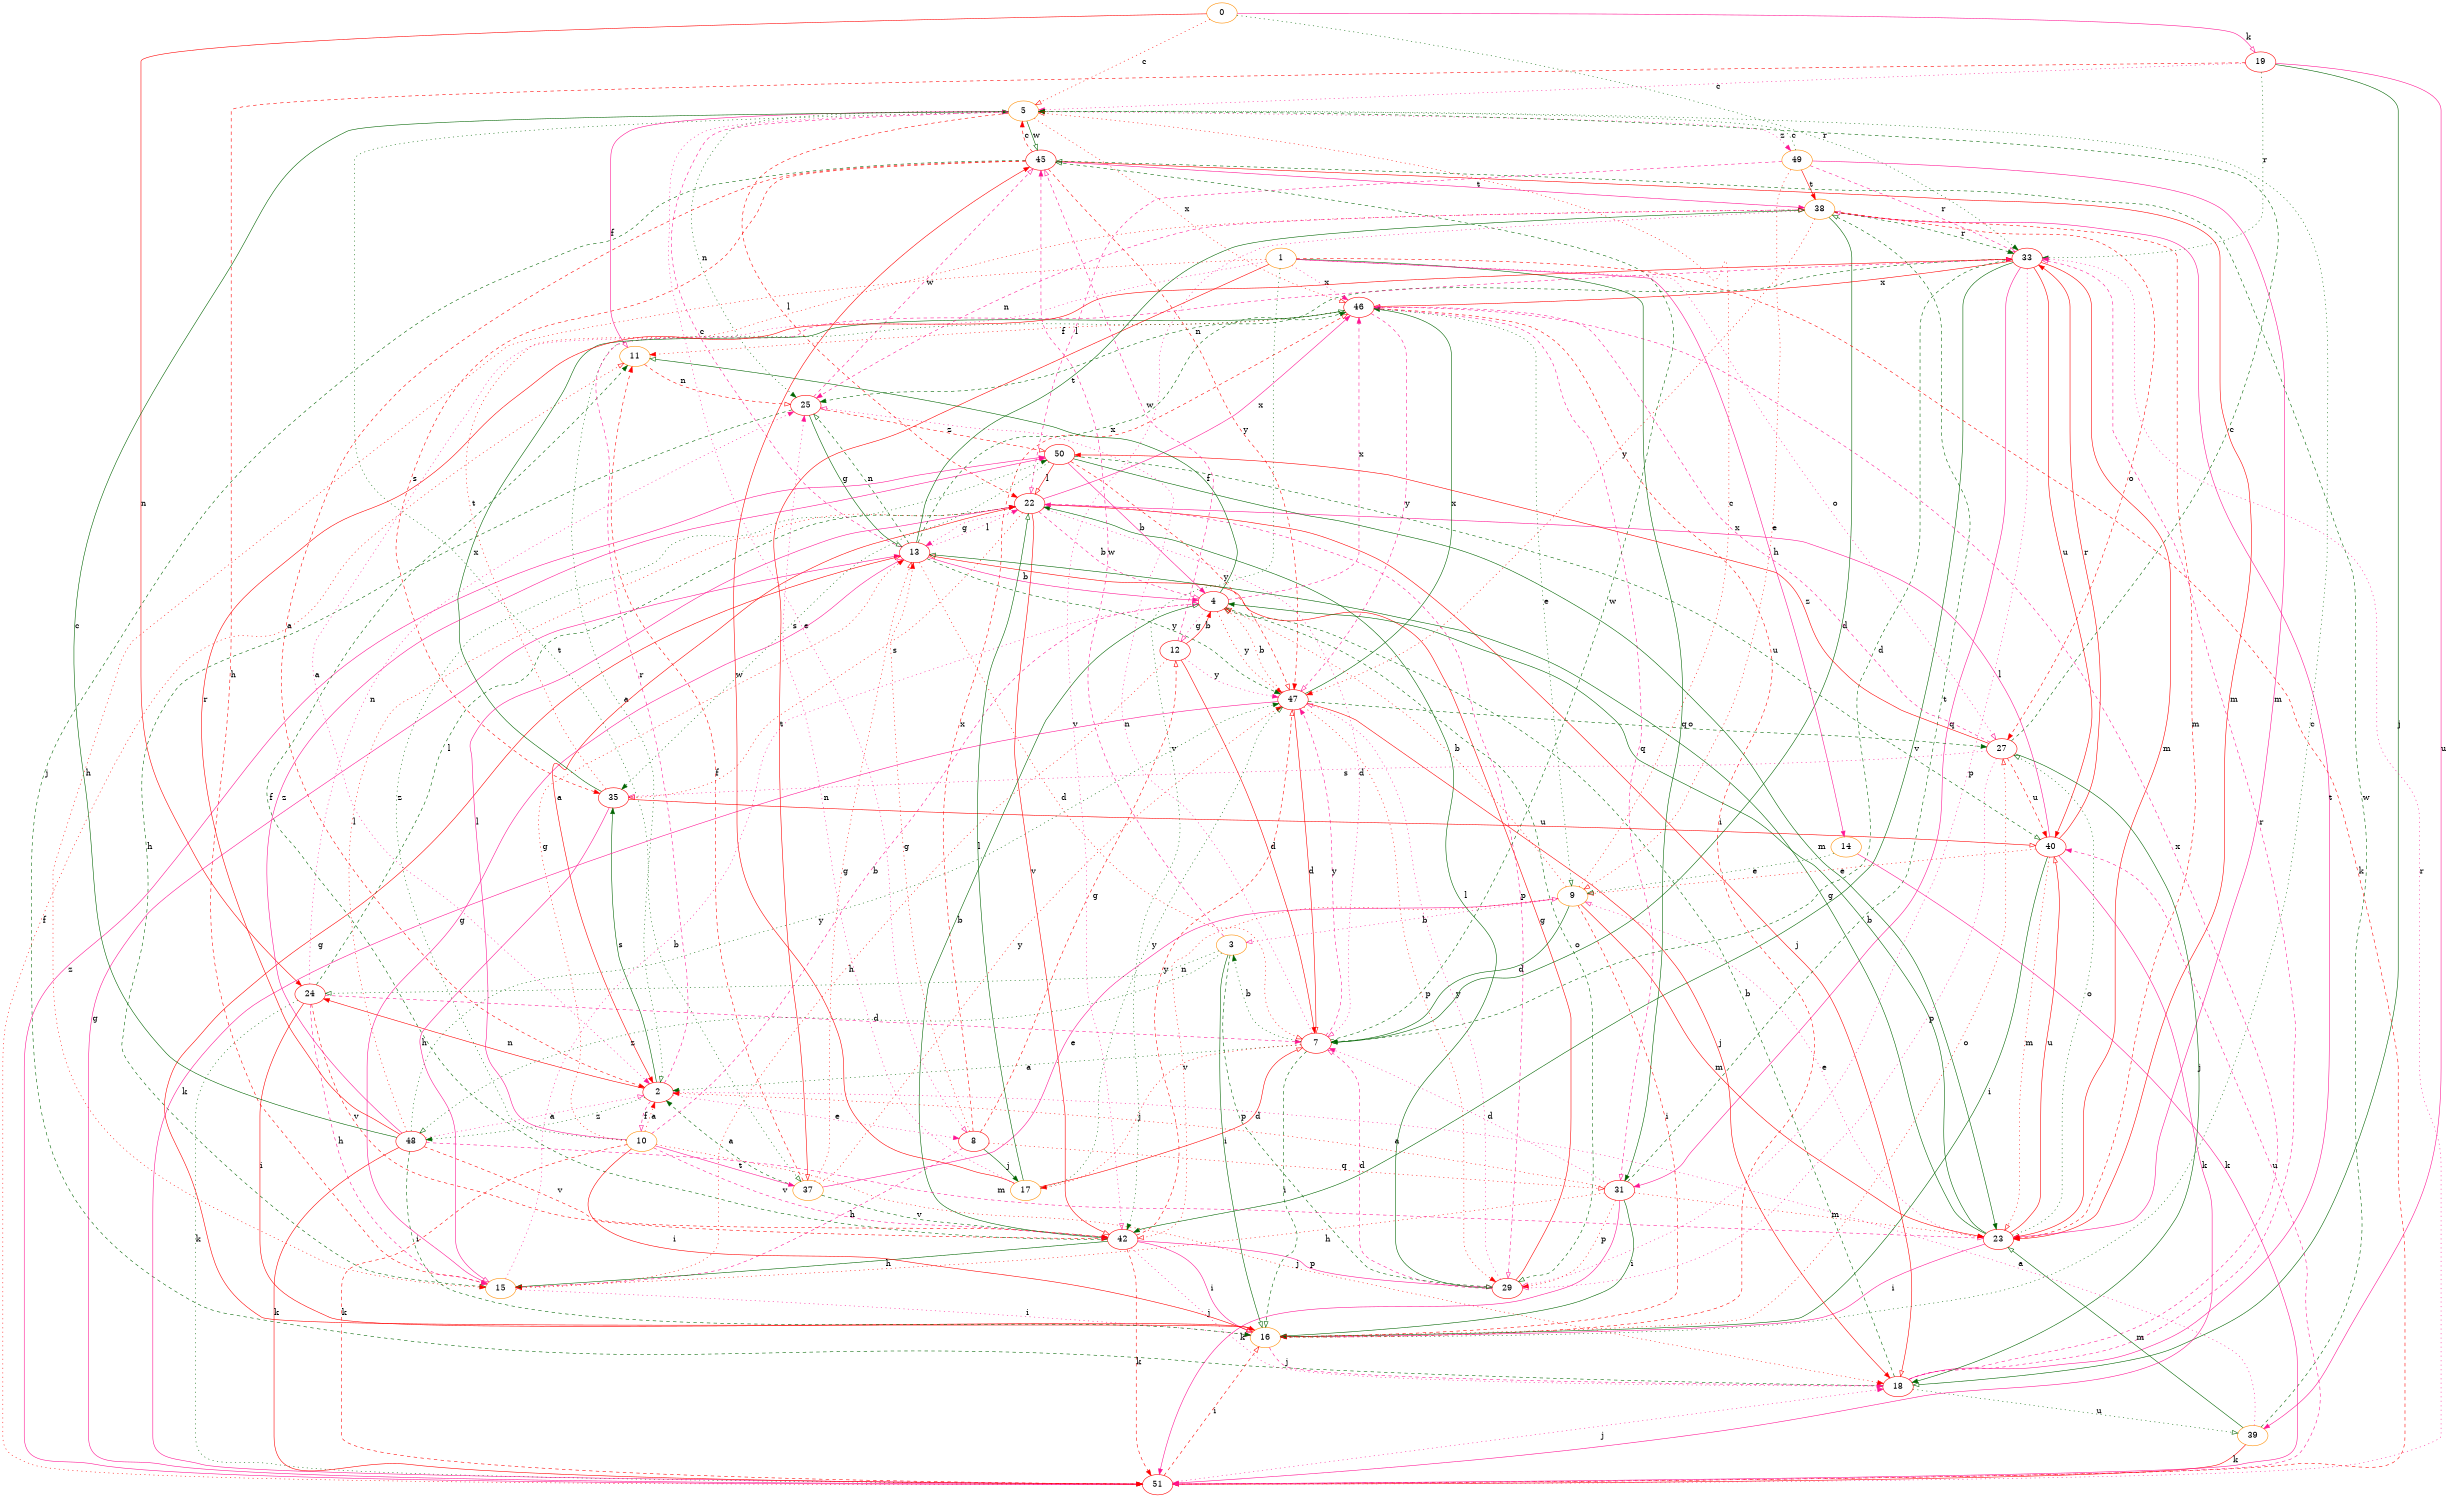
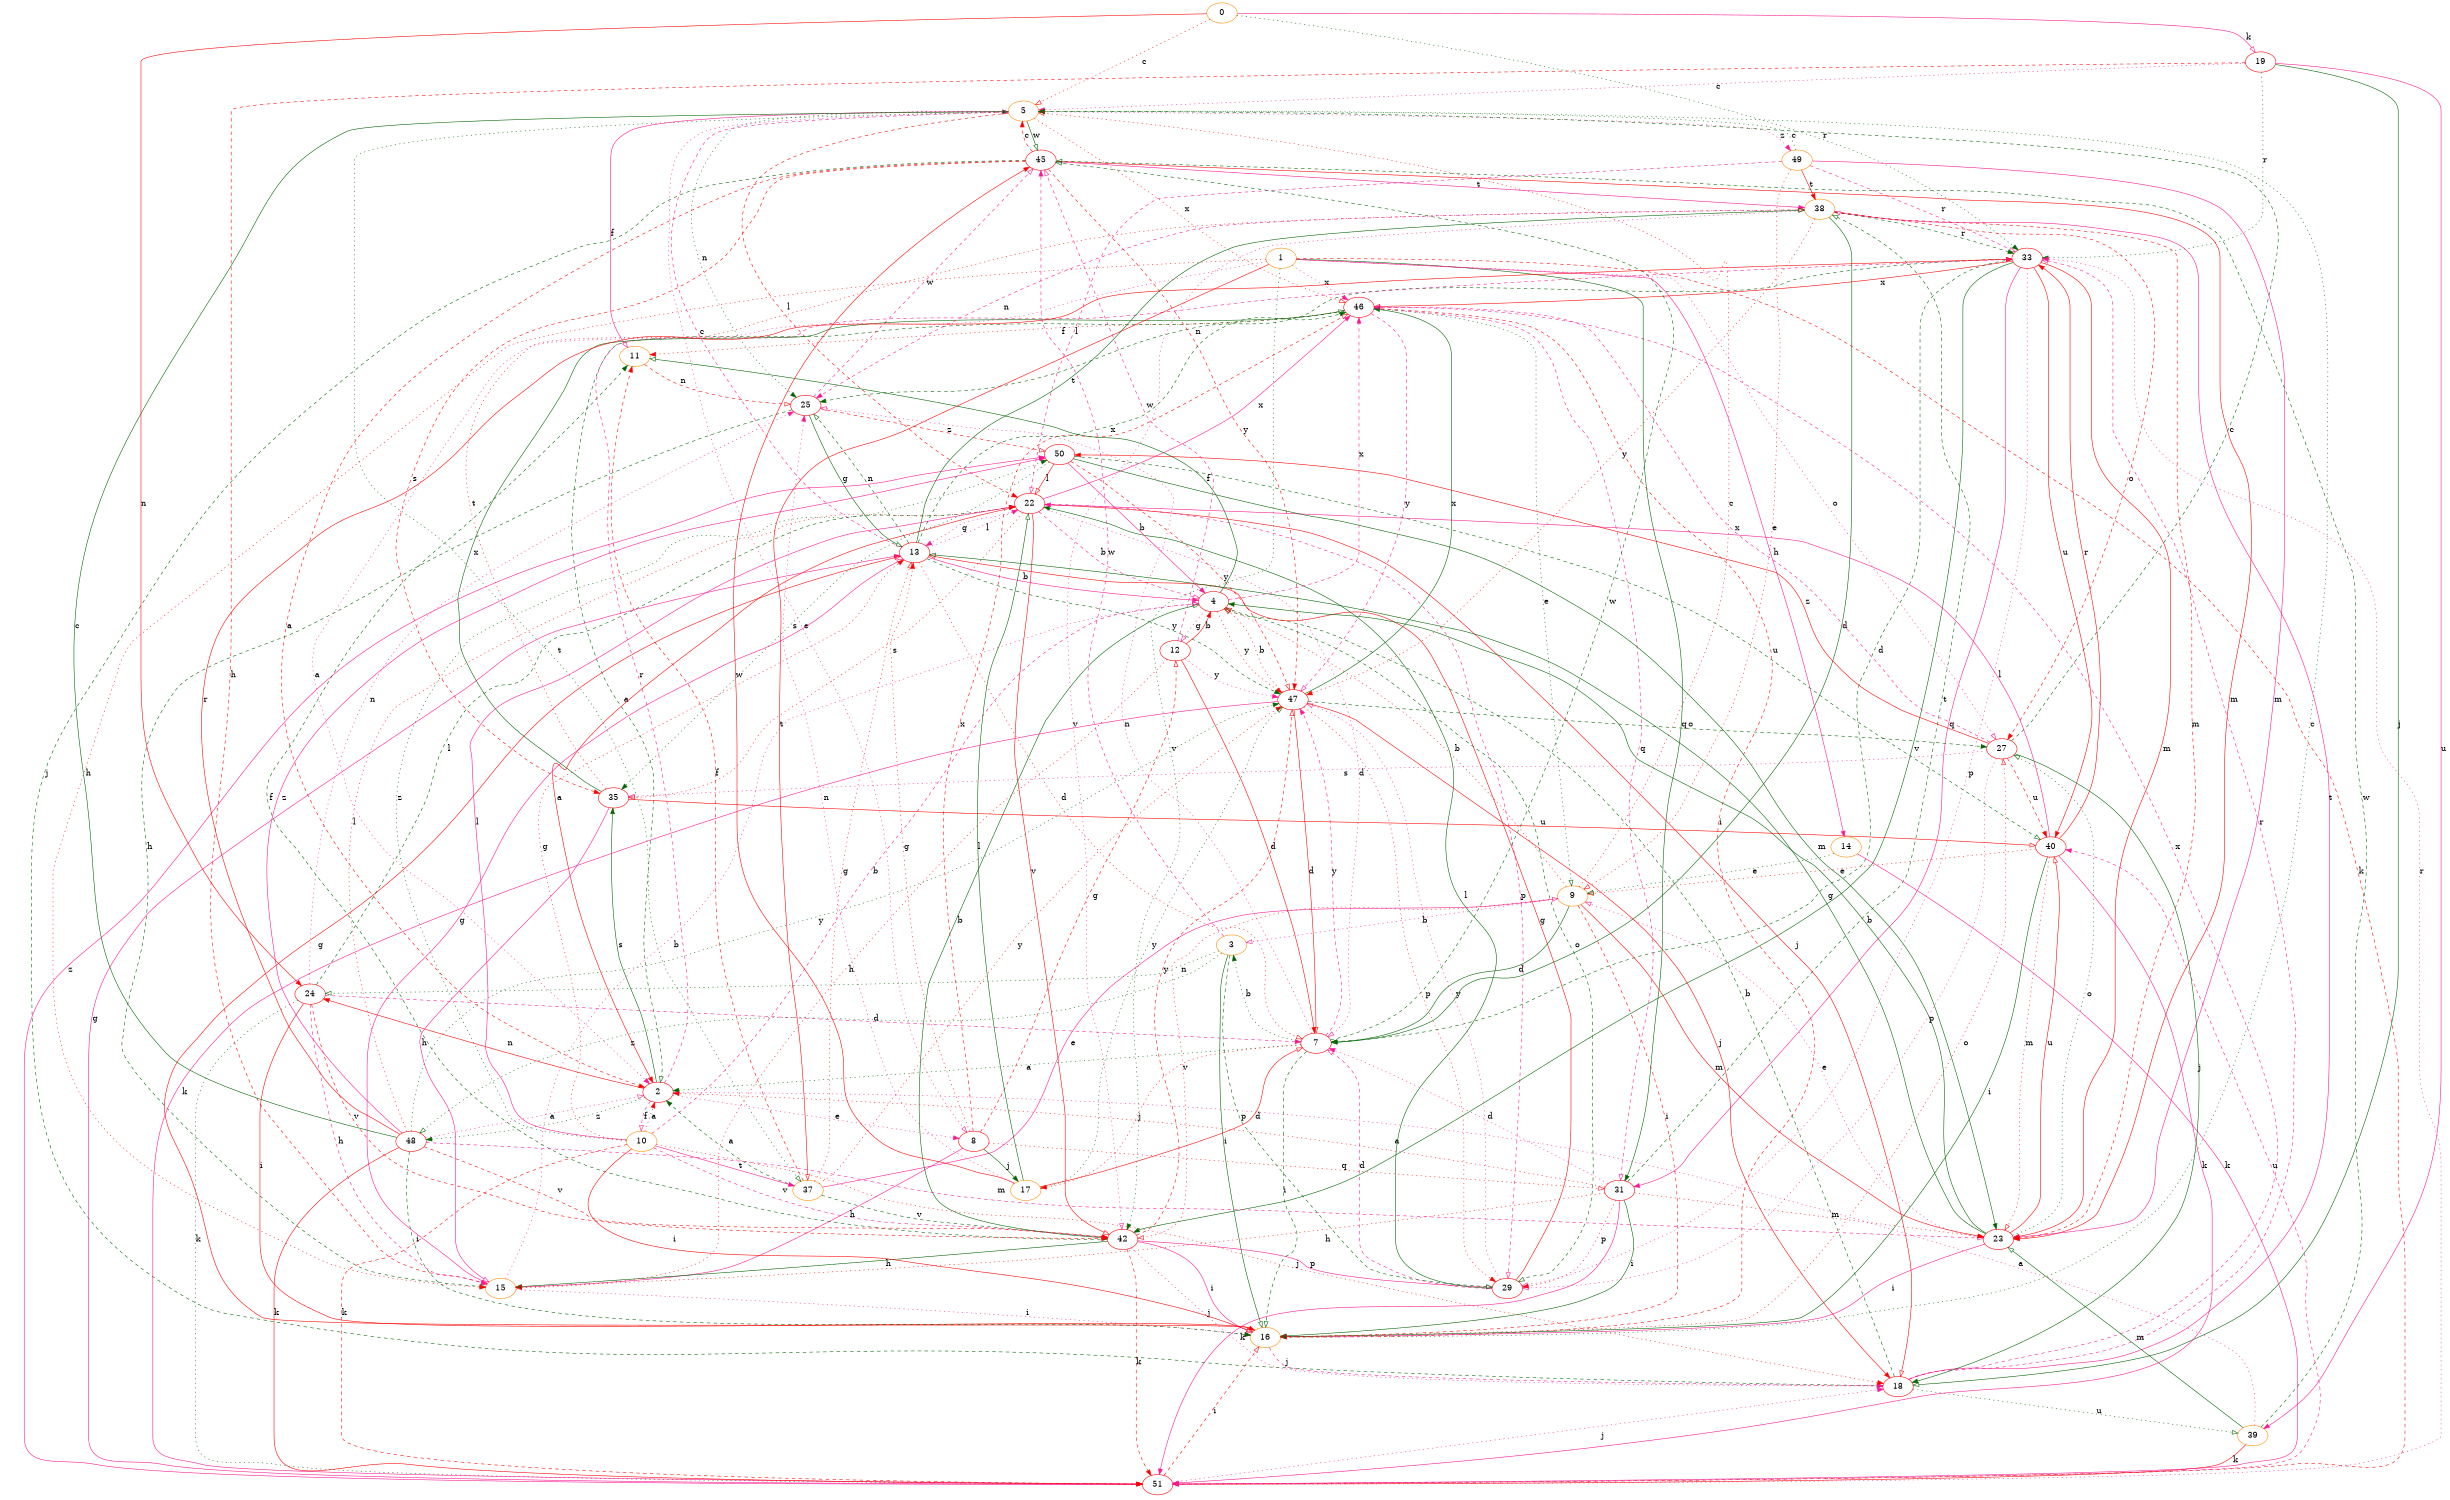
(592, 390) -> (592, 390)
(743, 1262) -> (743, 1262)
(3, 1336) -> none
